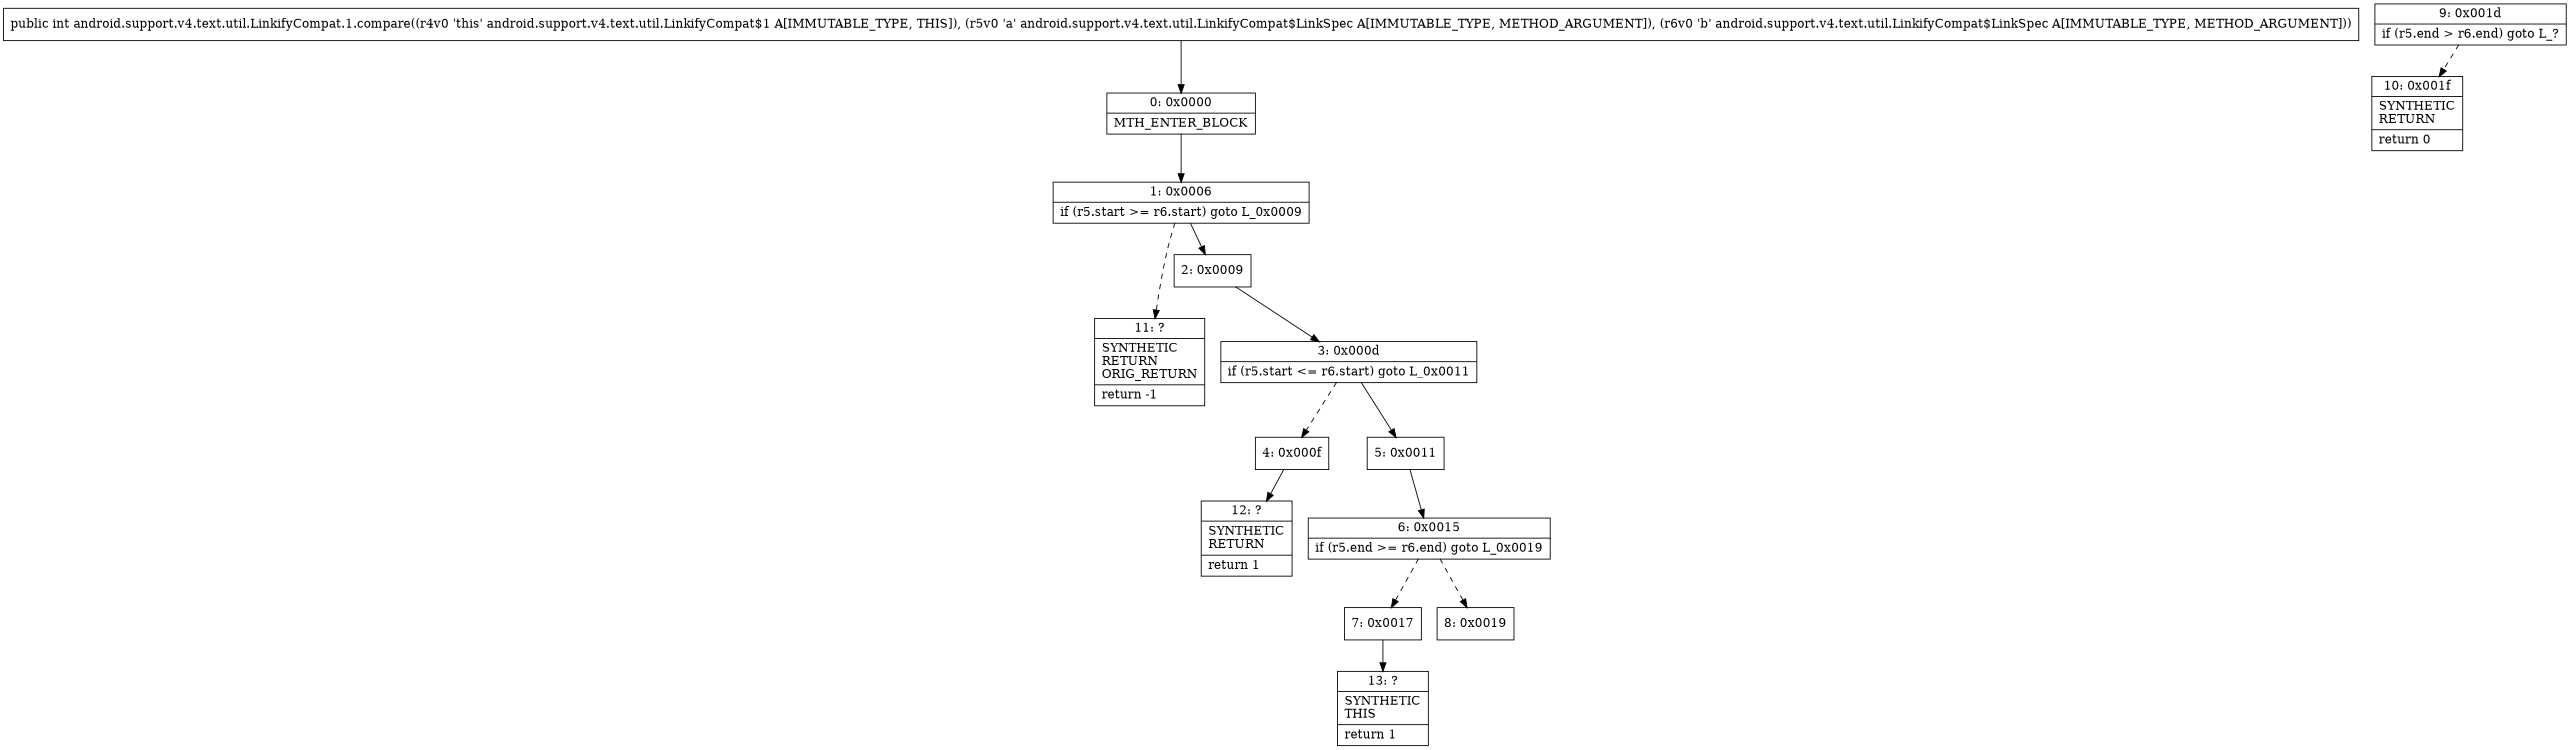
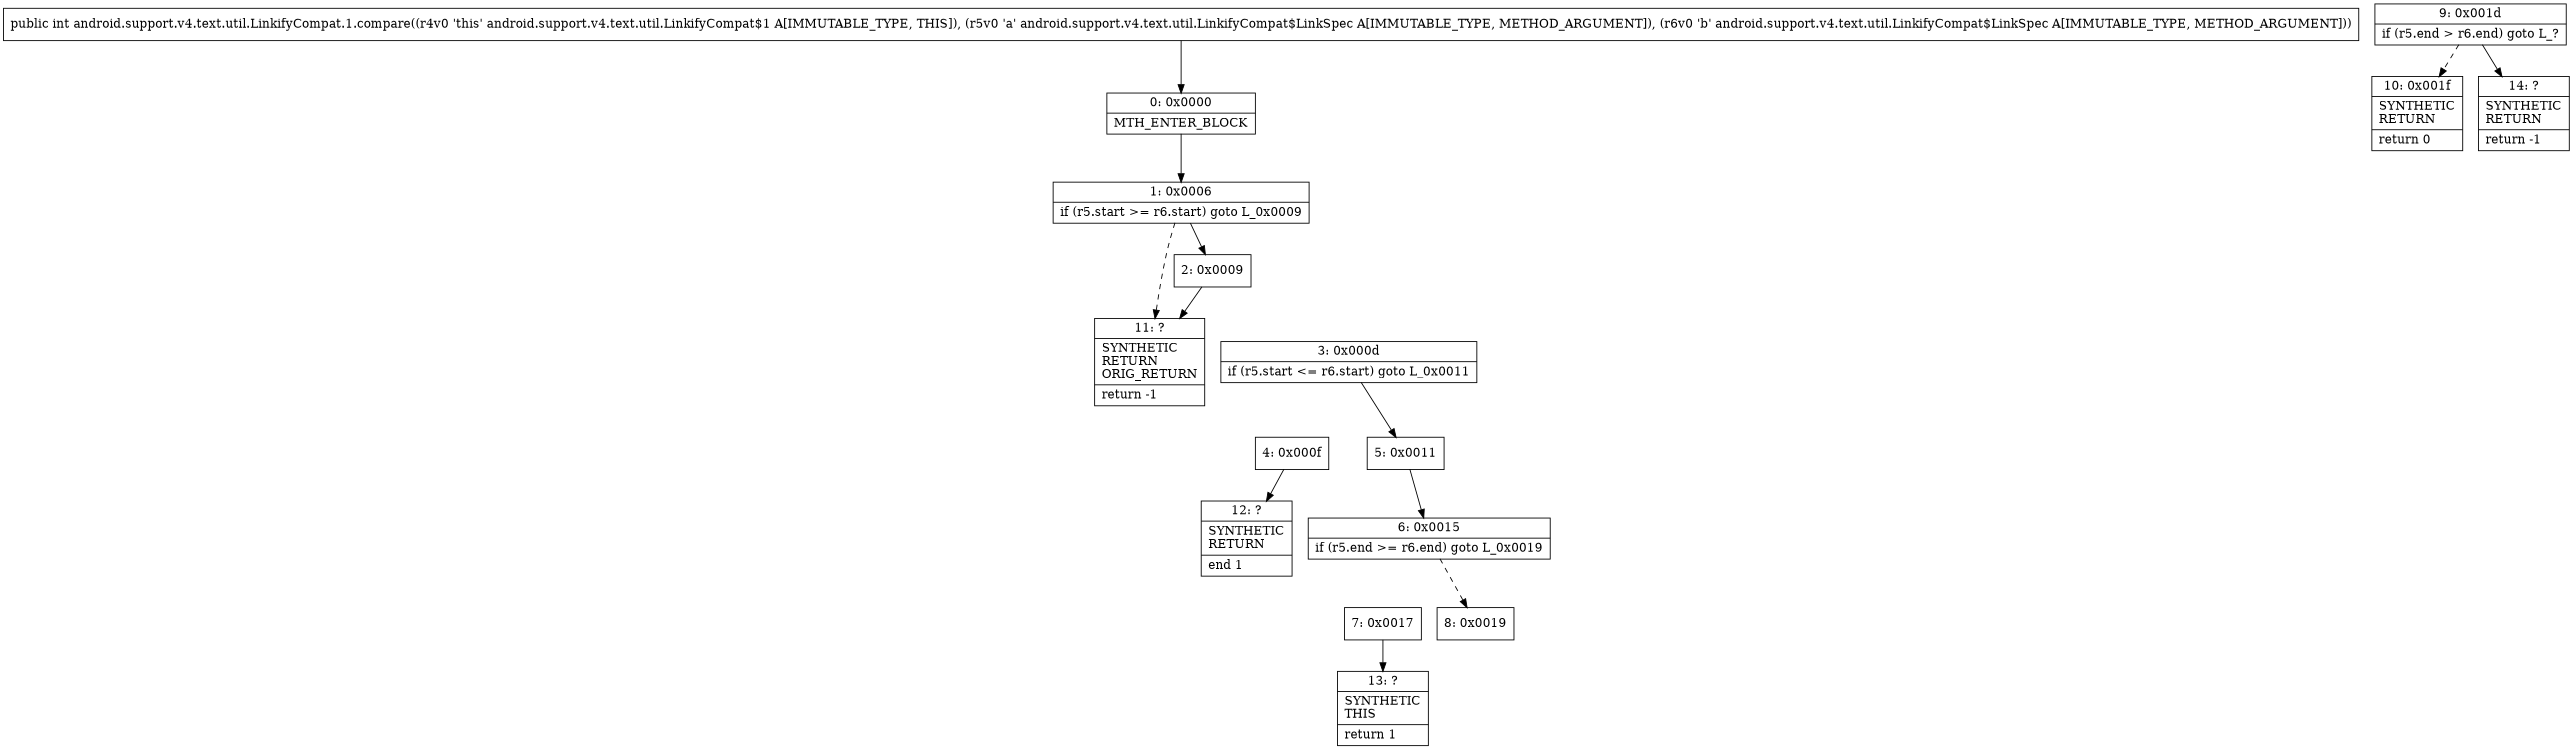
none -> (2524, 114)
(1274, 312) -> (1193, 299)
(1321, 406) -> none
(1234, 565) -> (1226, 565)
(1407, 579) -> none
